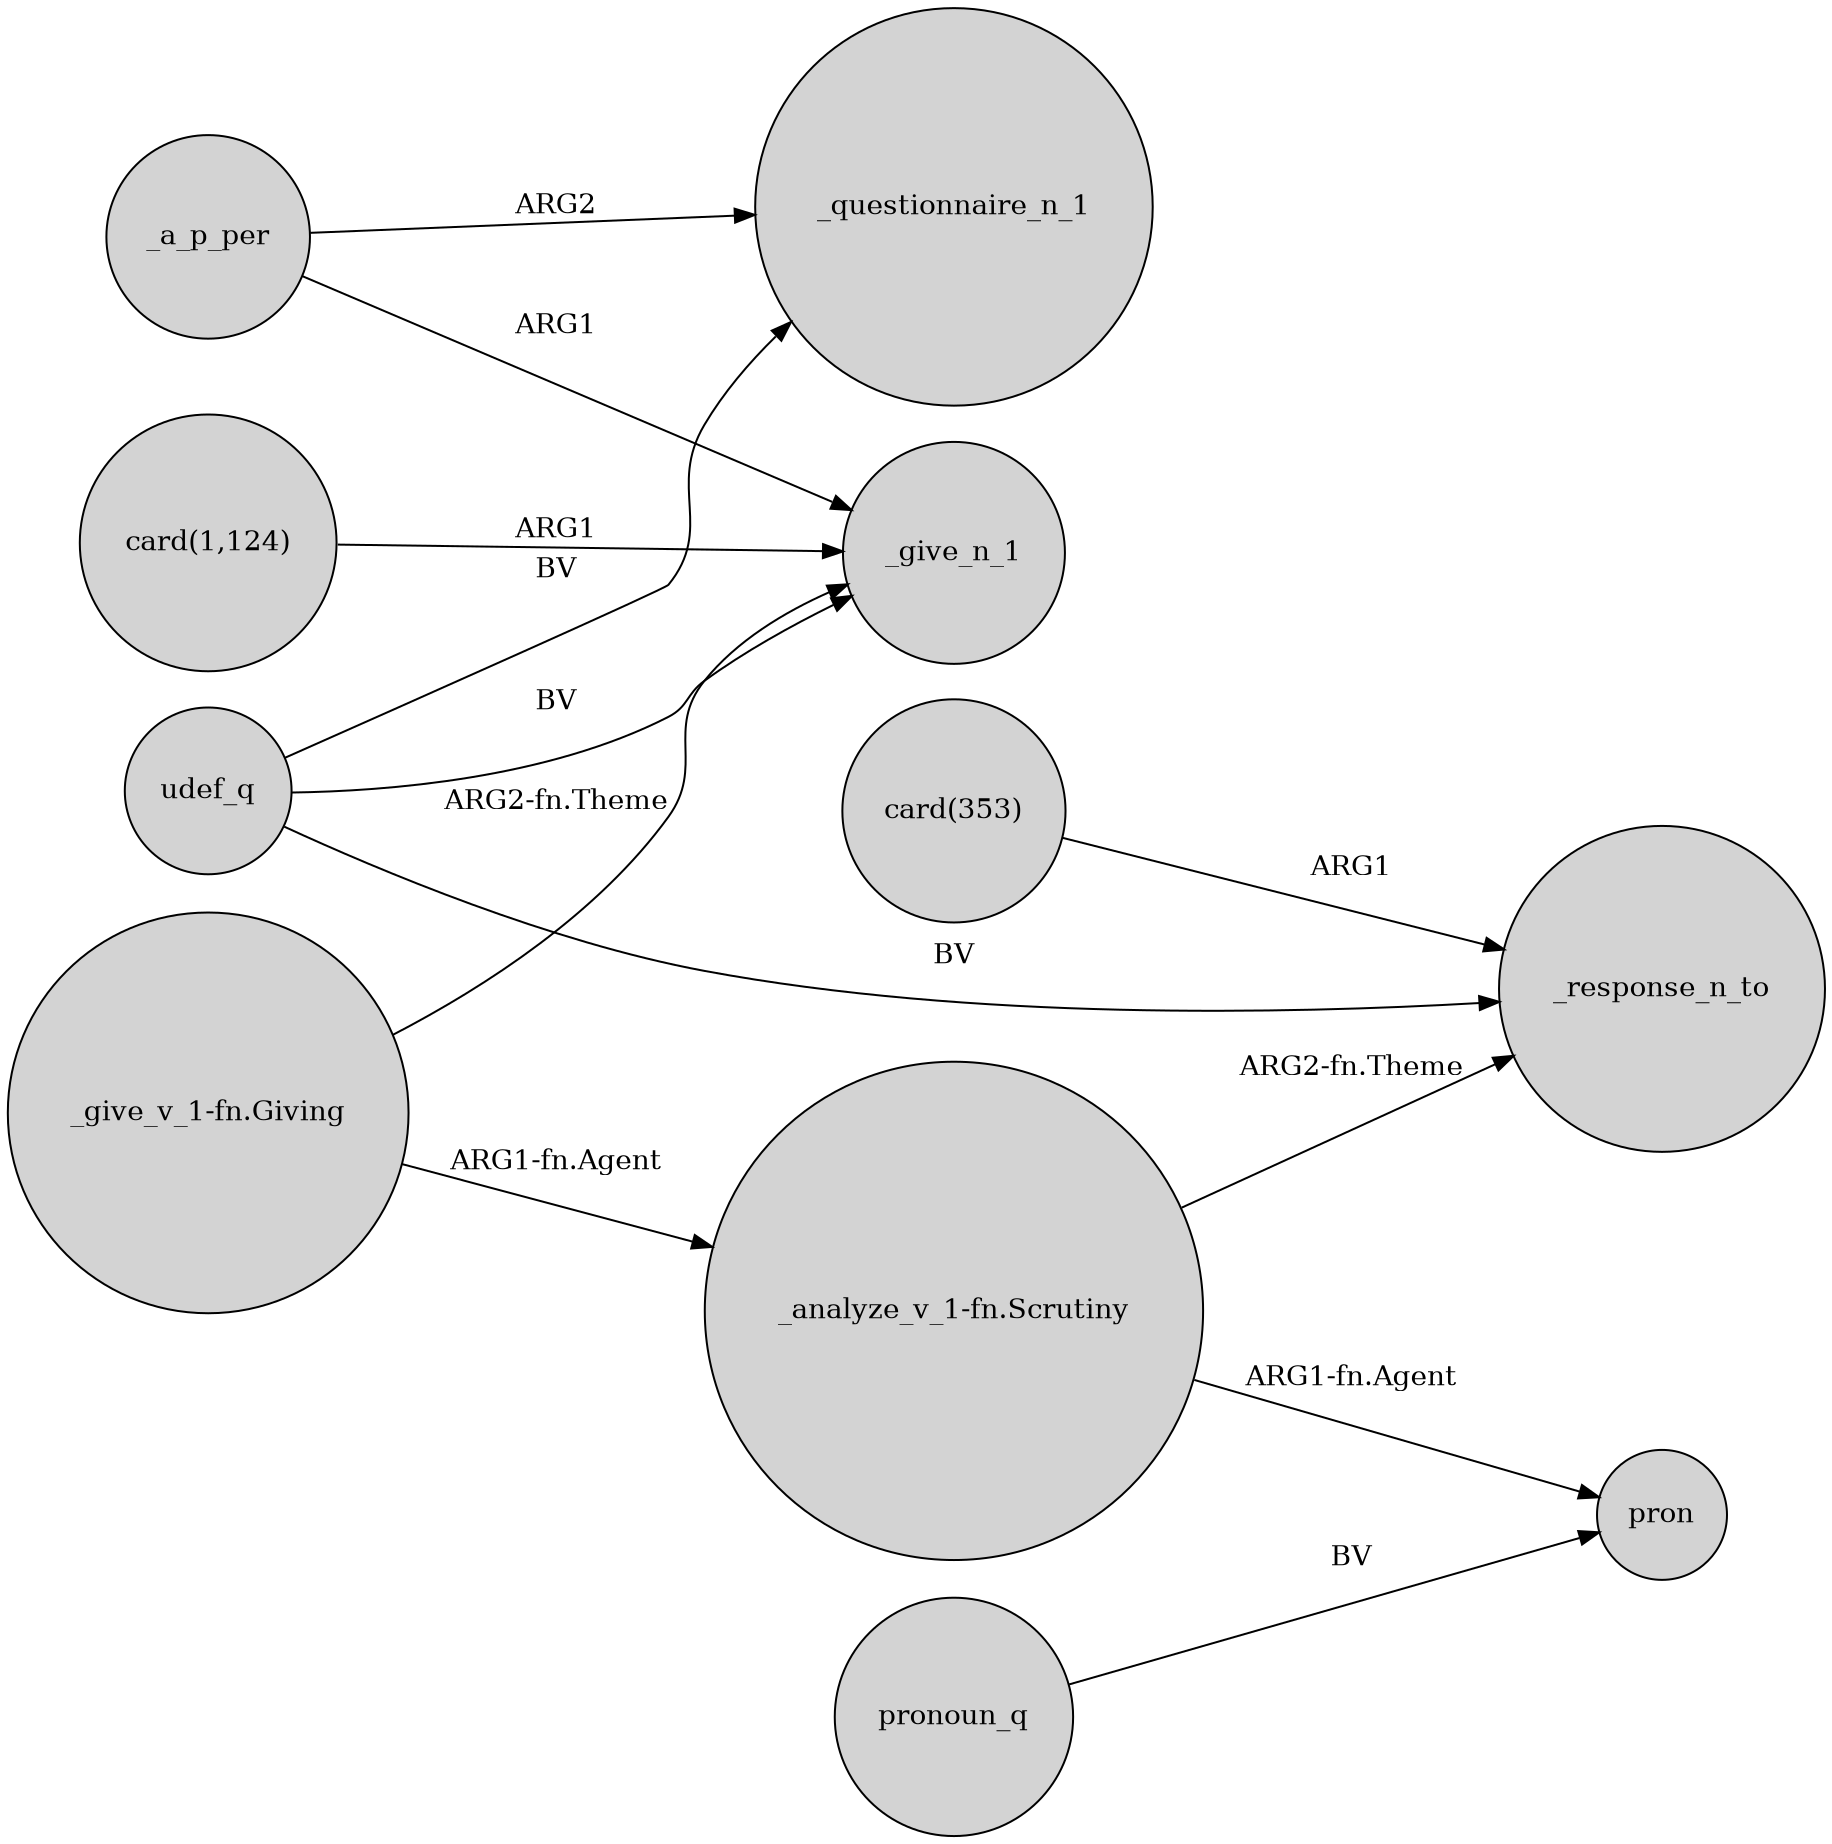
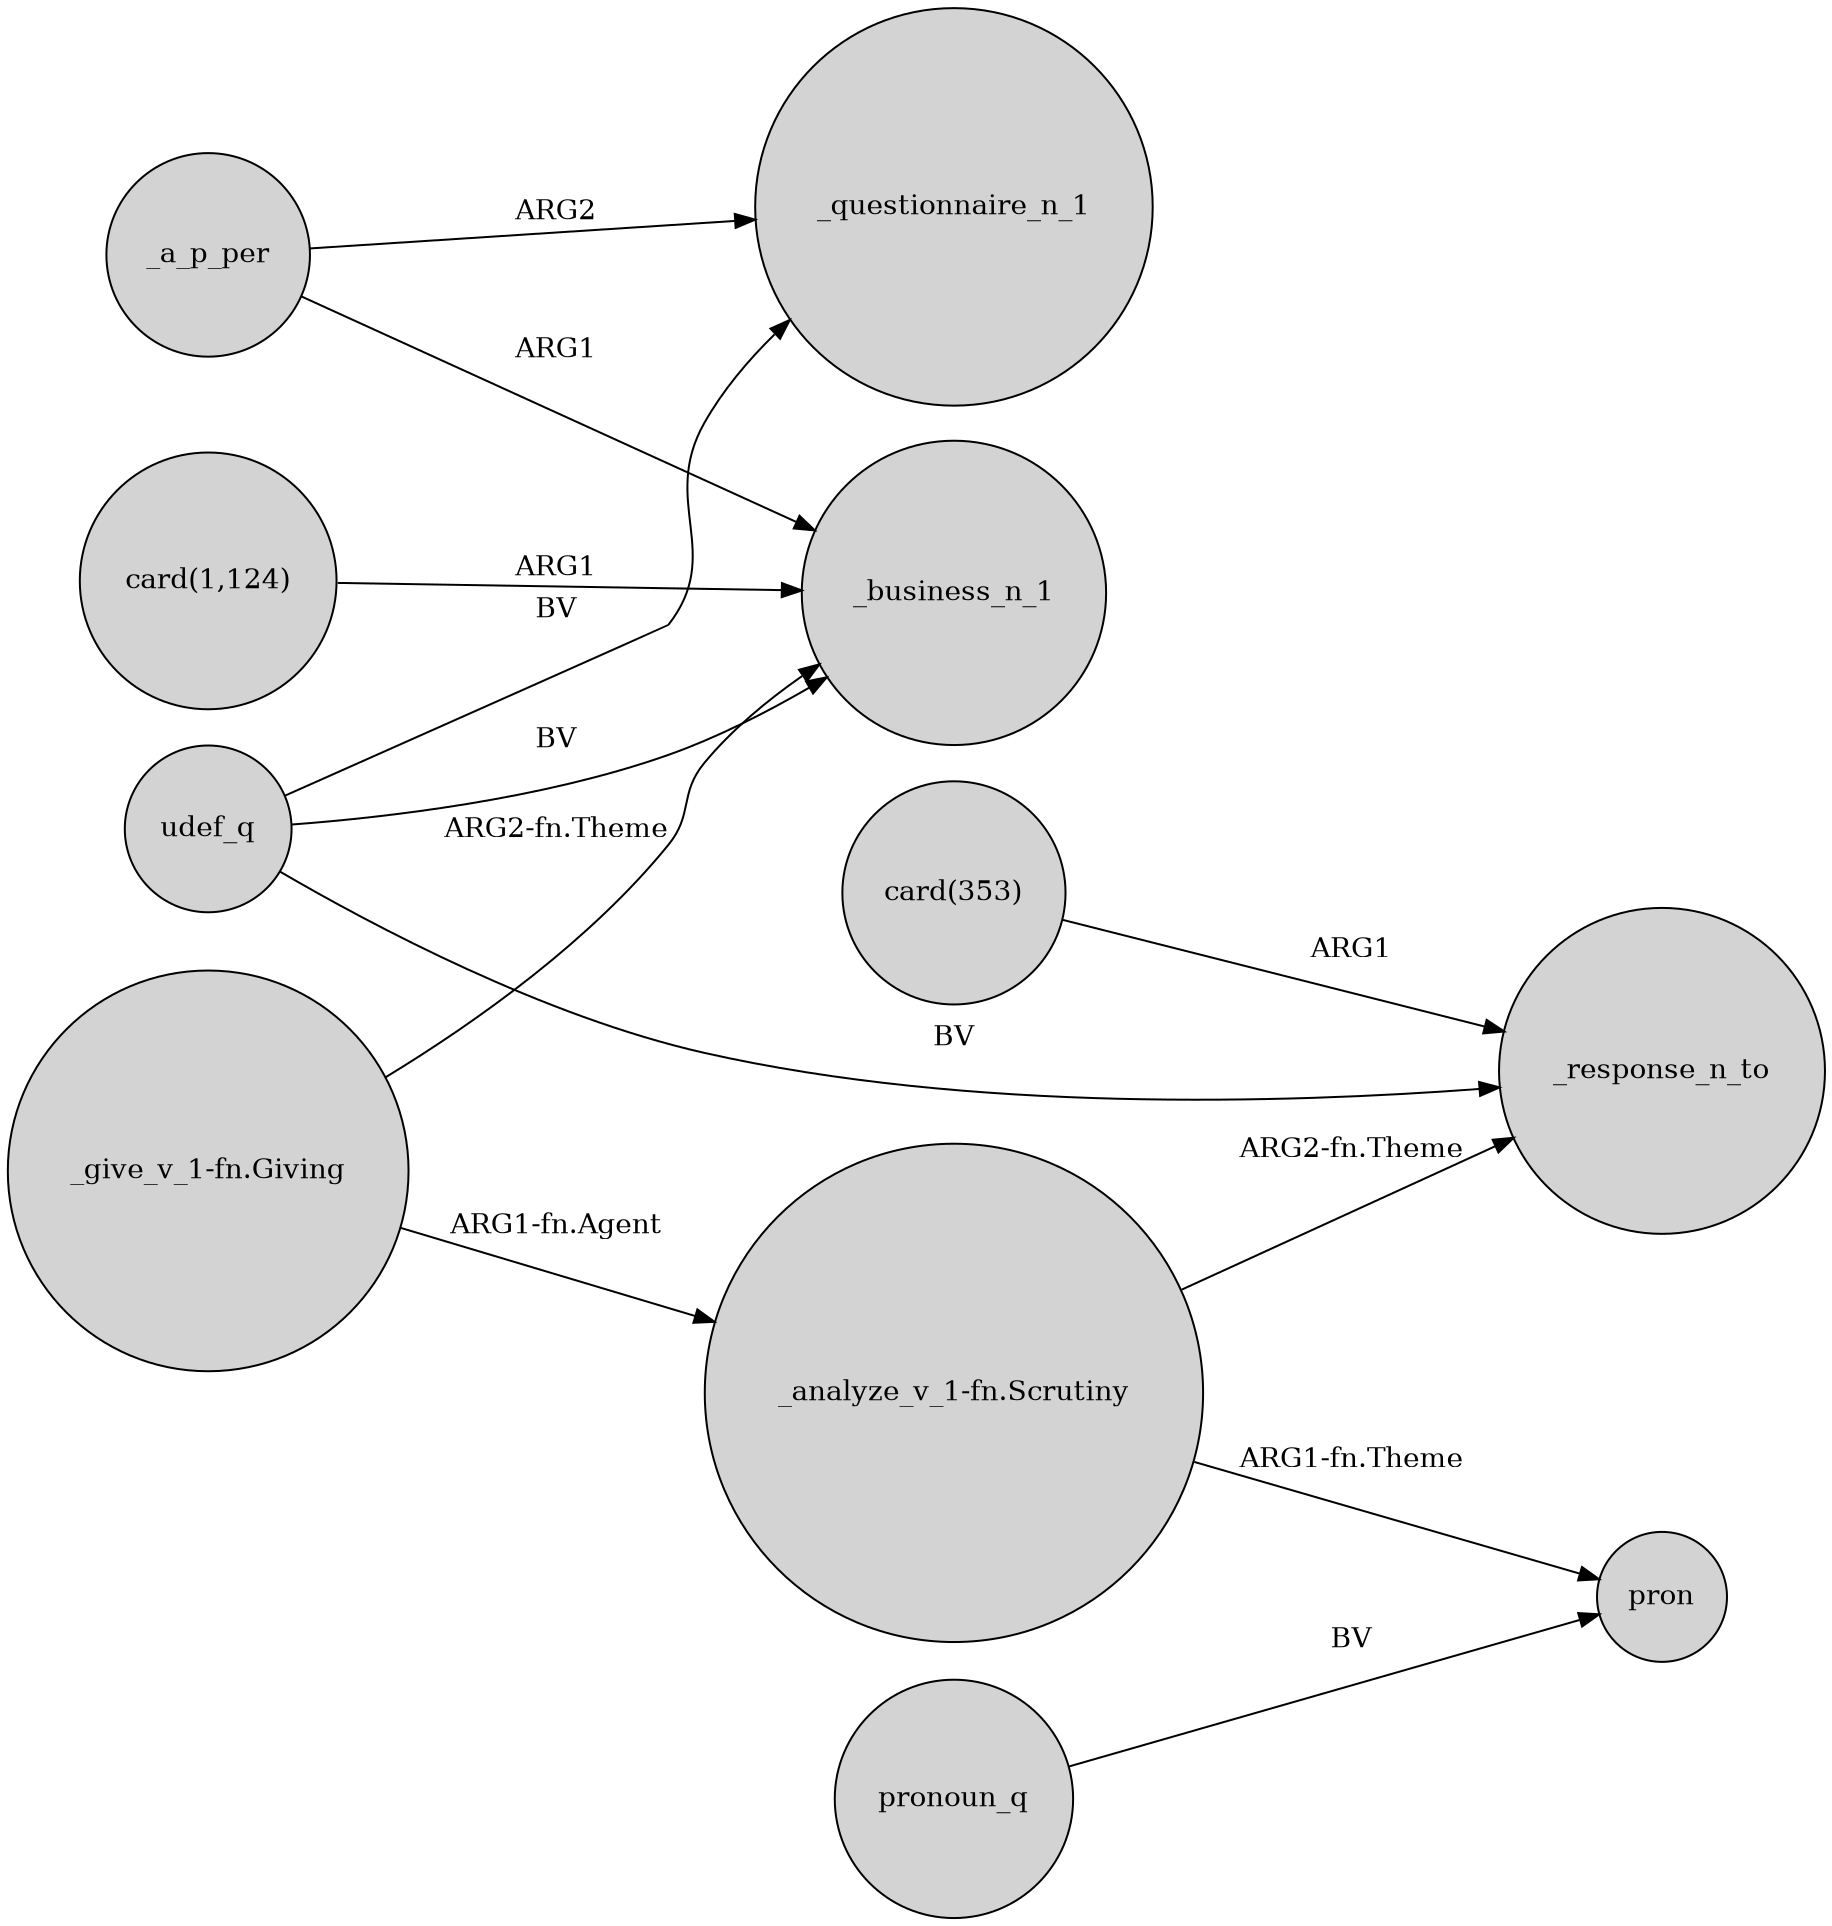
(954, 553) -> (954, 593)
(1352, 1378) -> (1352, 1460)
